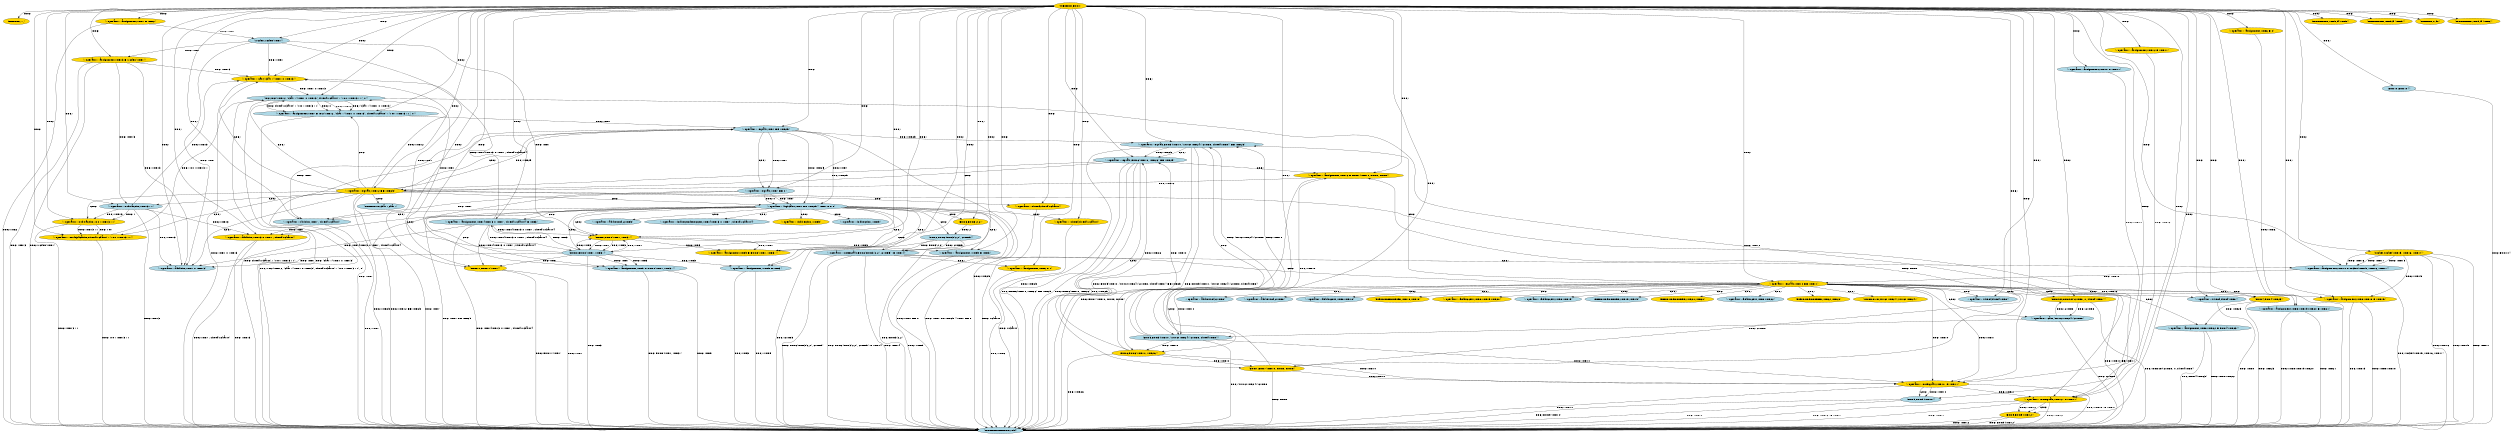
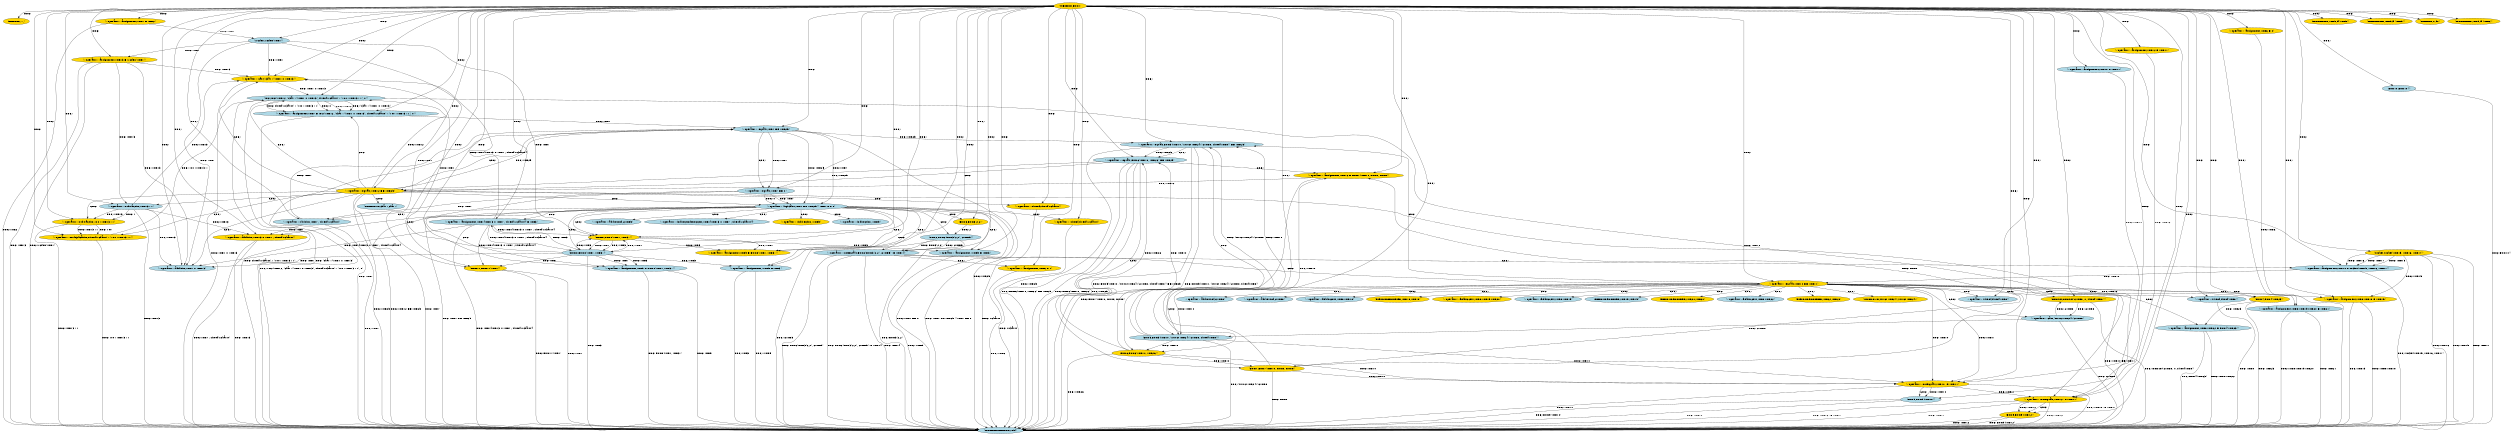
(496, 134) -> (482, 135)
